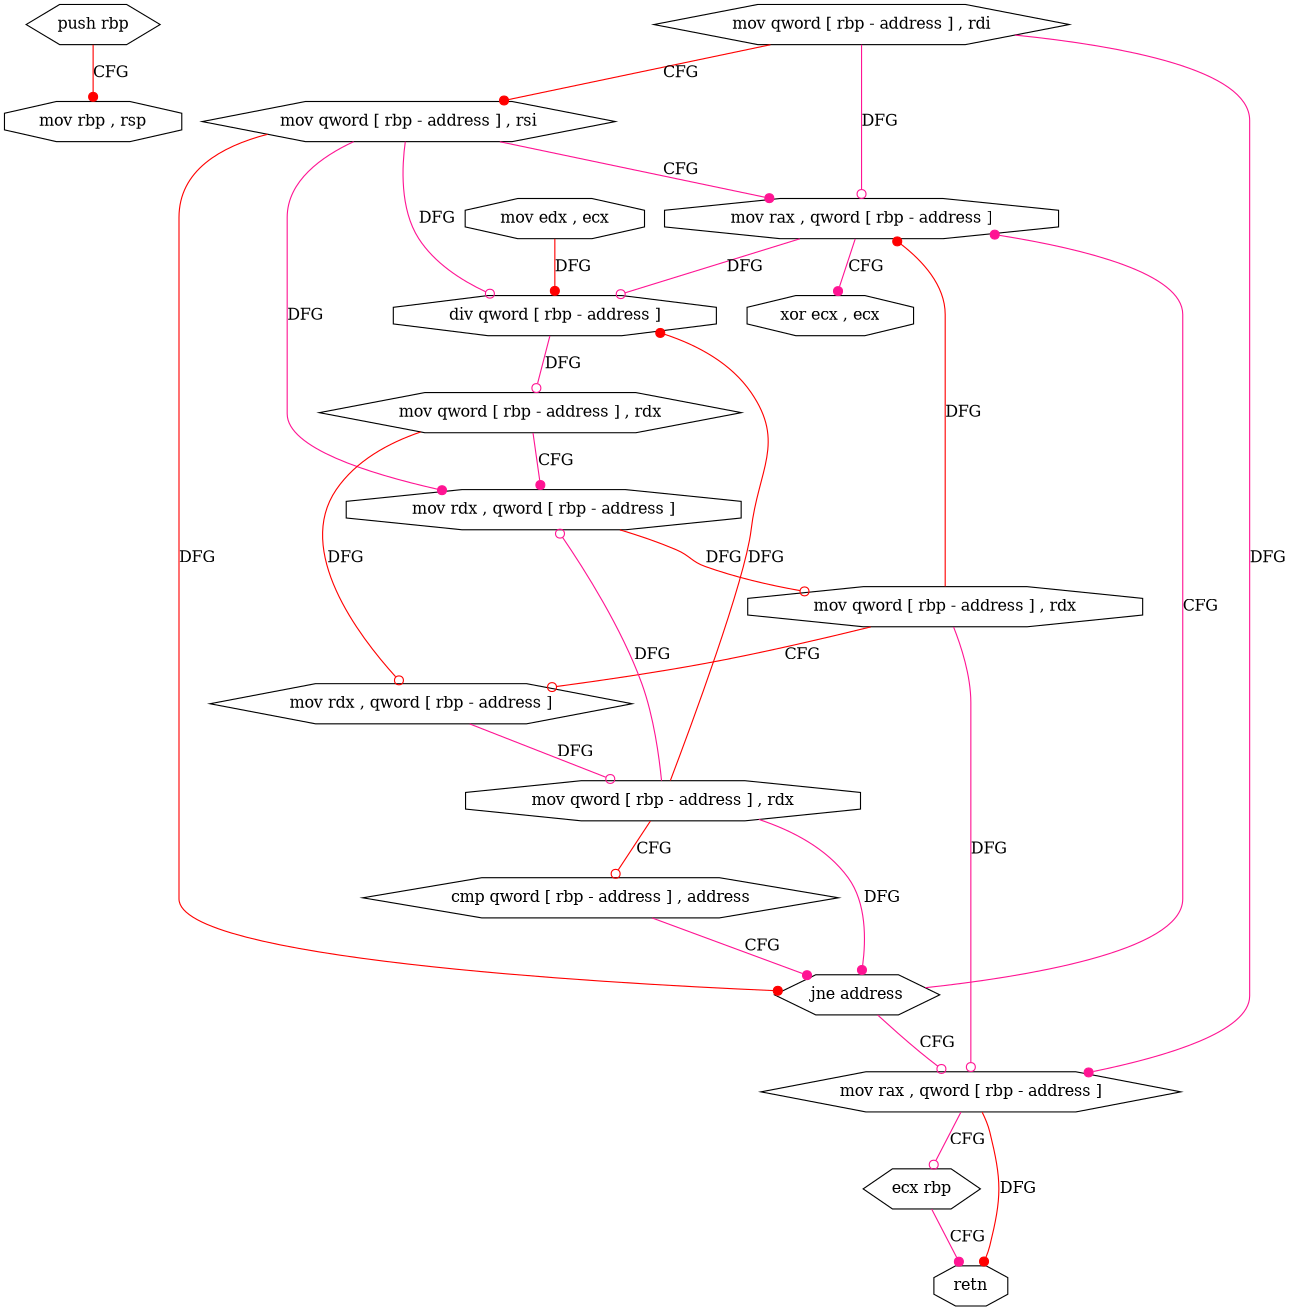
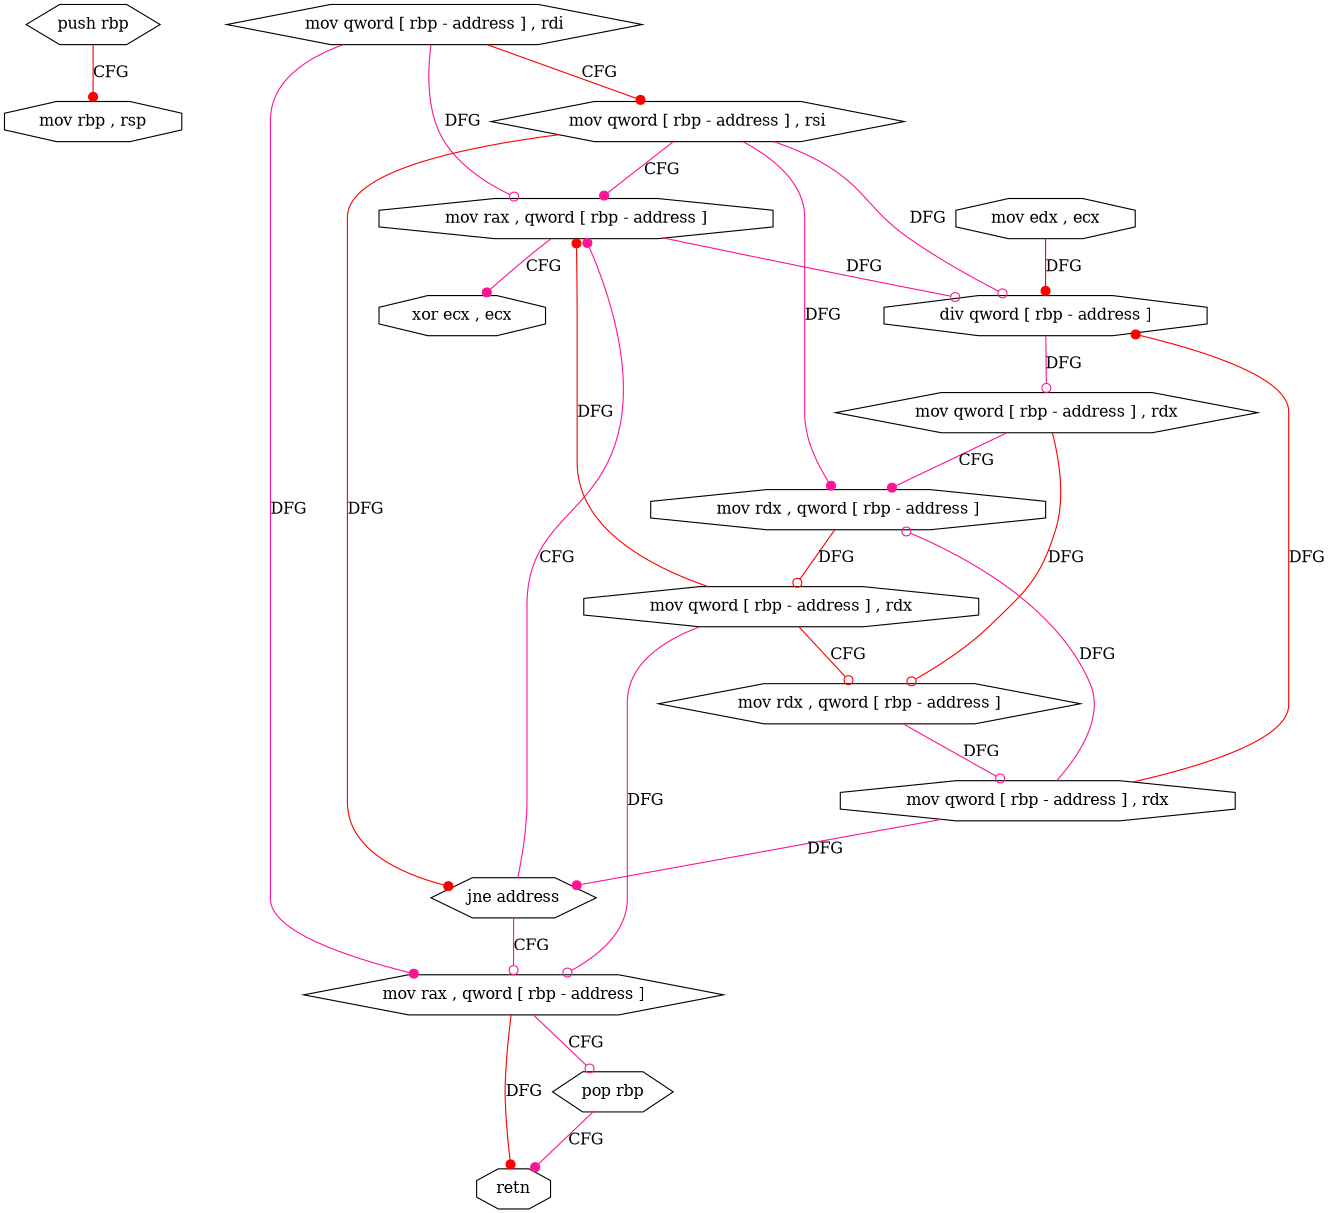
(601, 898) -> none
(922, 1189) -> (613, 1092)
